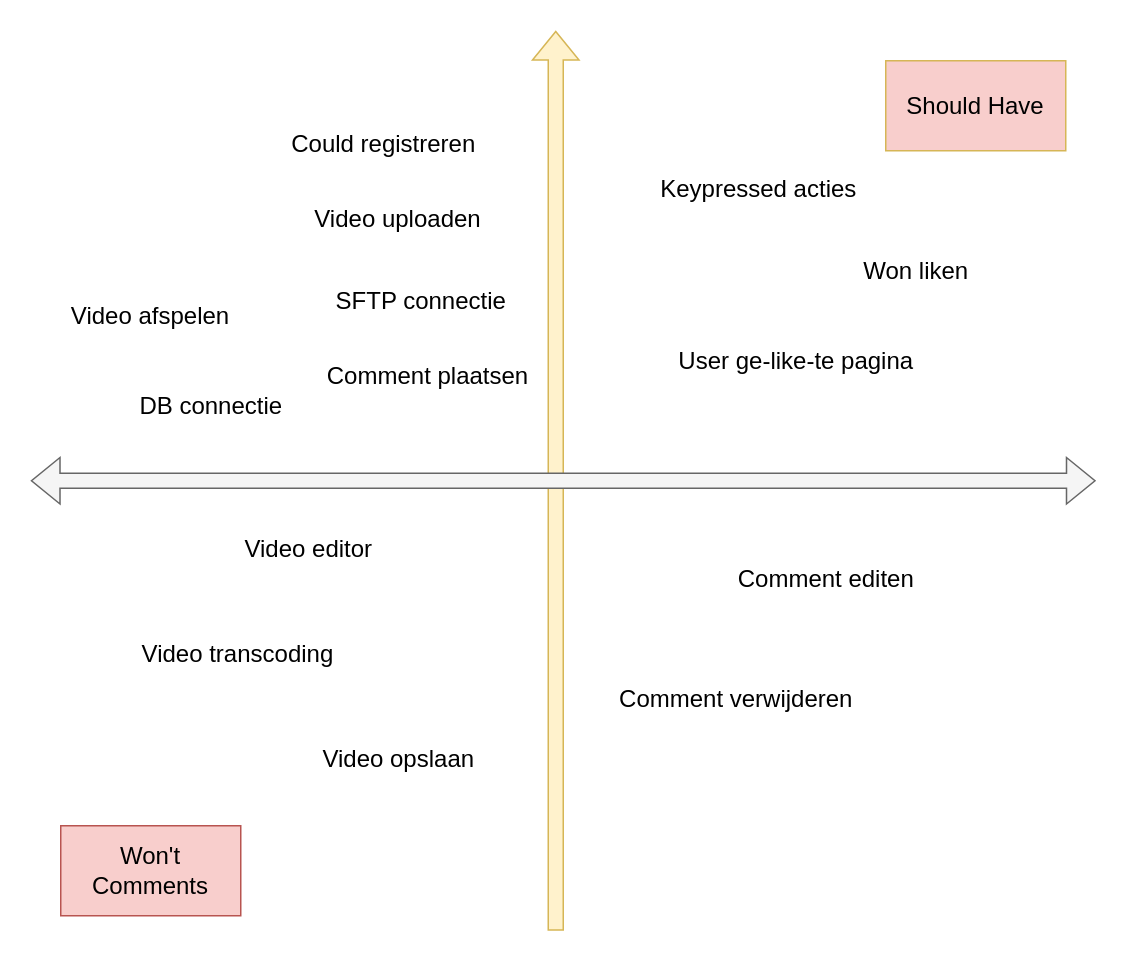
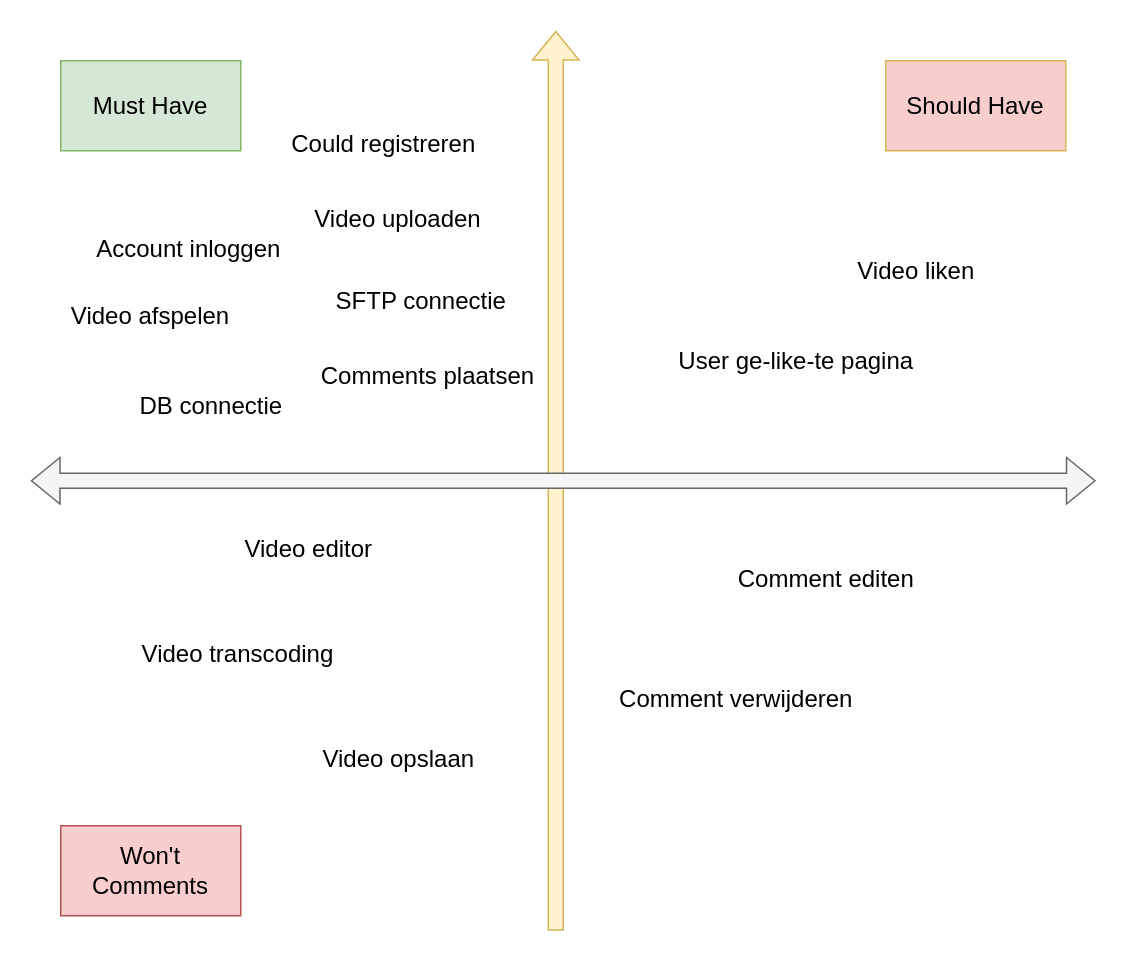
none -> (151, 106)
(758, 188) -> none
none -> (188, 248)
(917, 271) -> (917, 271)
(428, 376) -> (428, 376)
